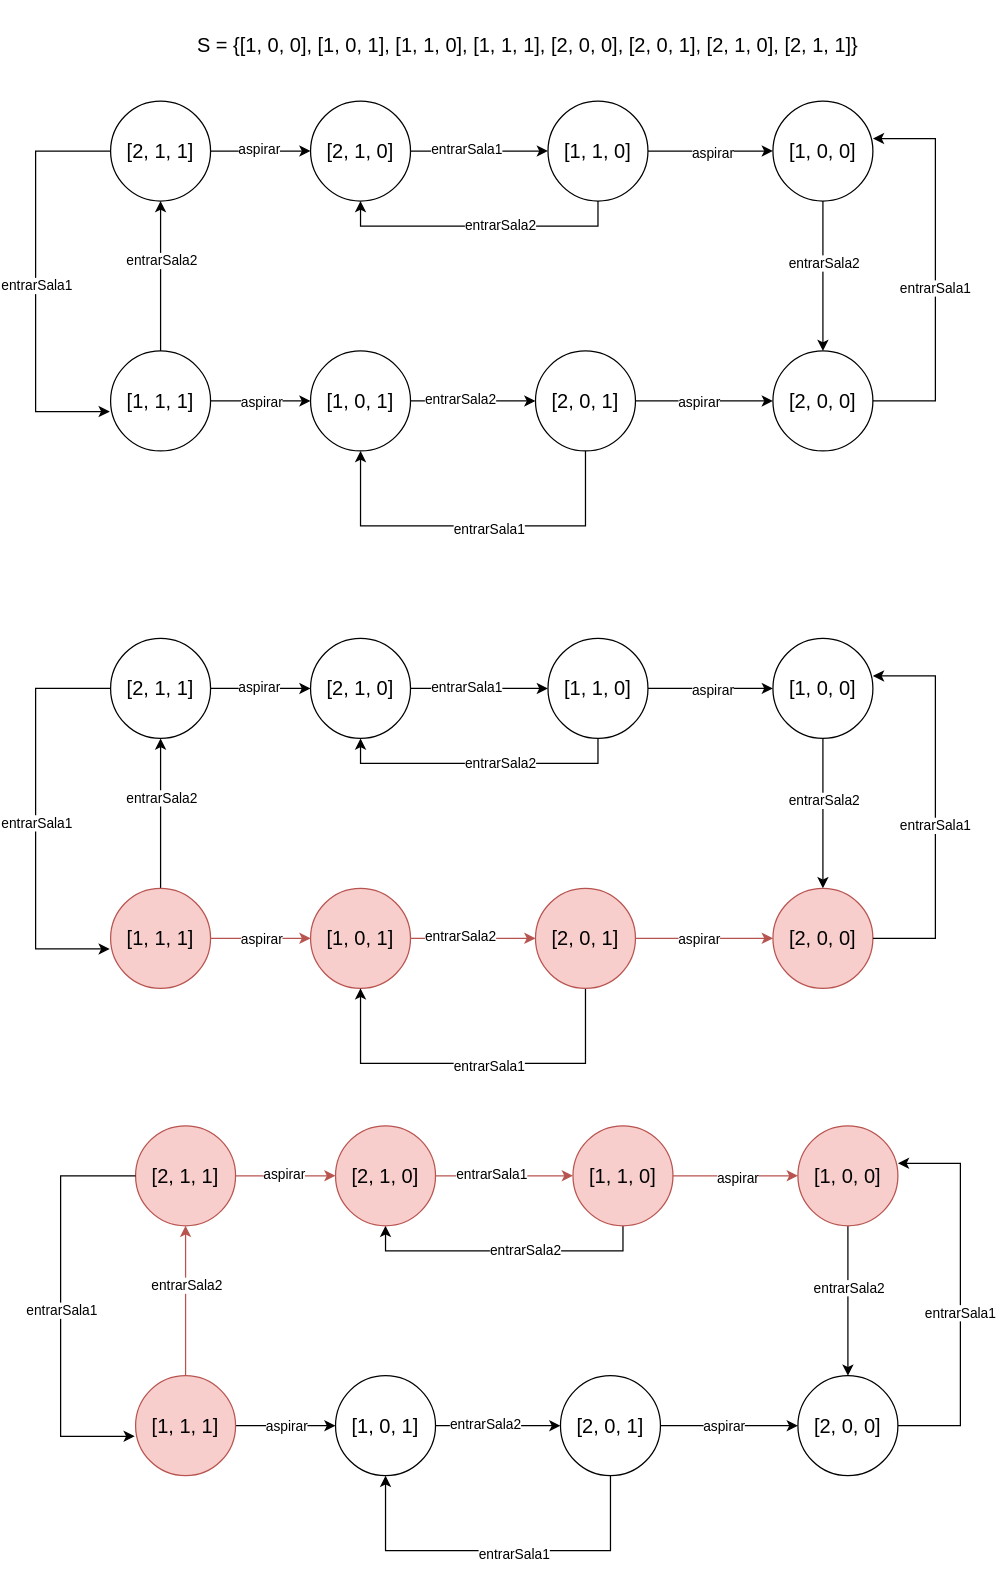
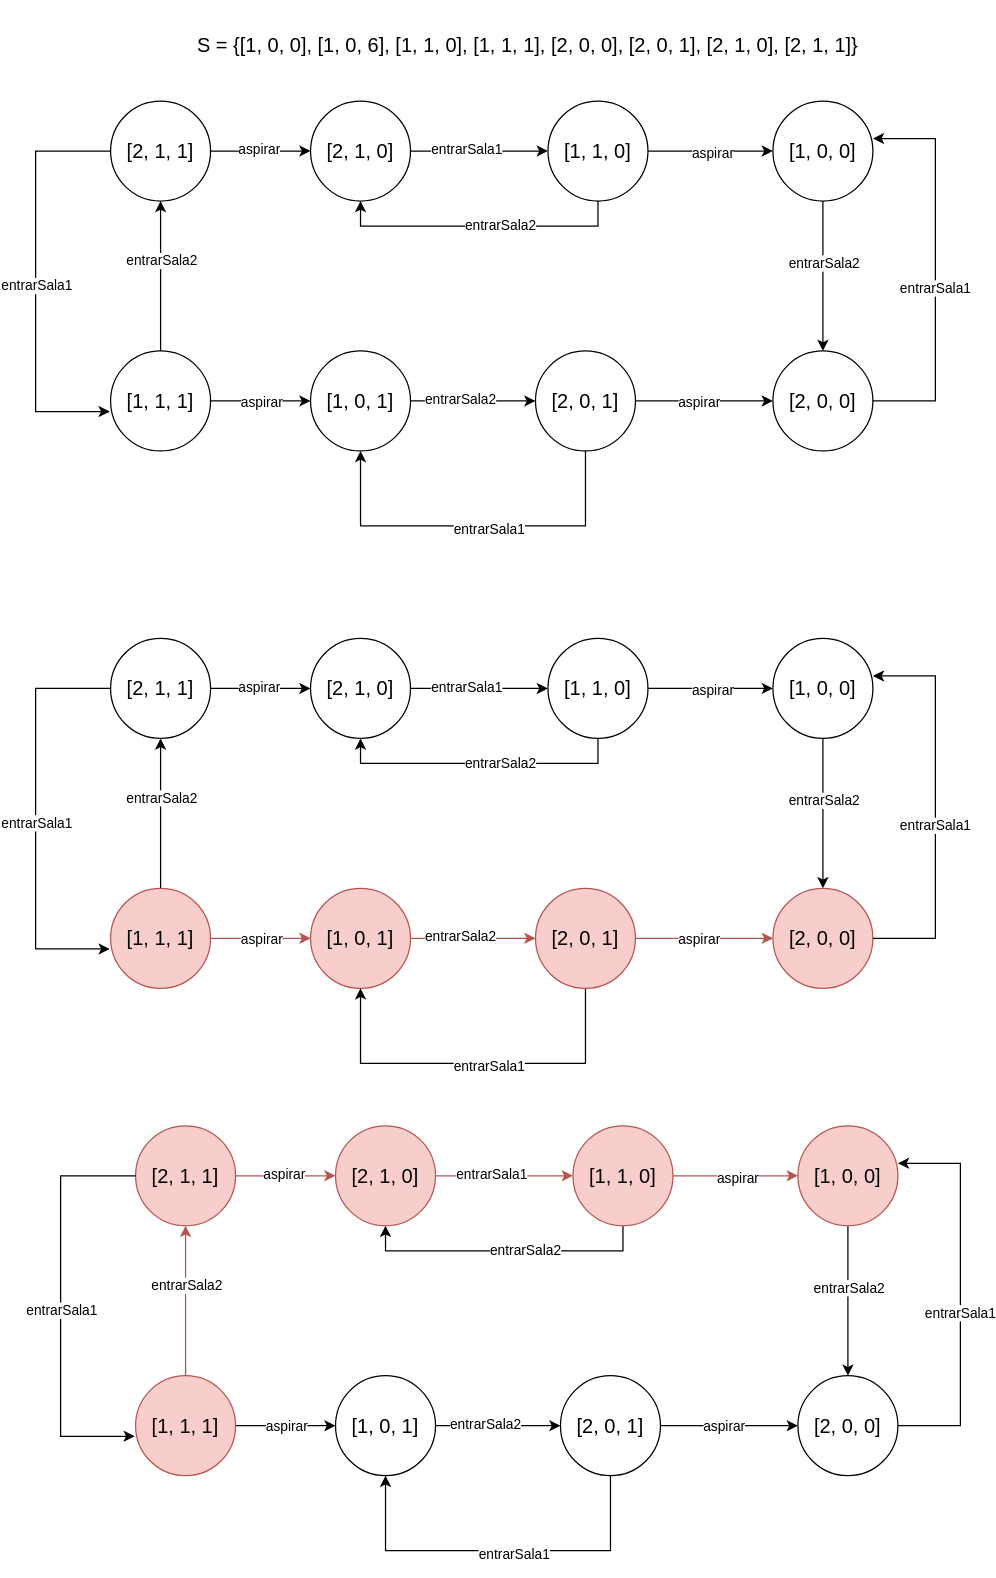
(528, 44) -> (528, 44)
